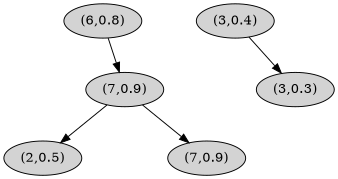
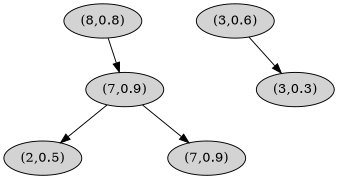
(103, 21) -> (103, 21)
(235, 21) -> (235, 21)
